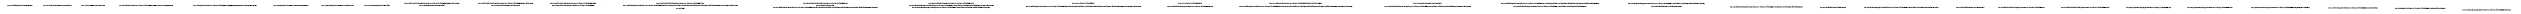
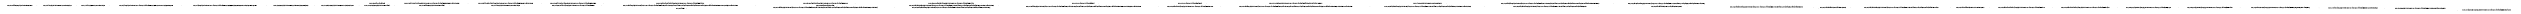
none -> (377, 3)
